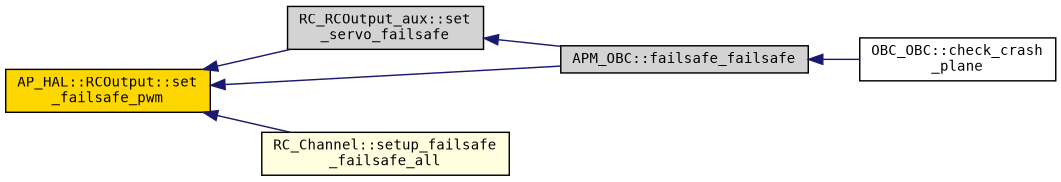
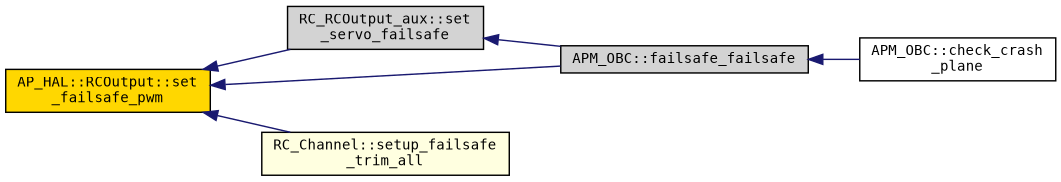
(958, 59) -> (958, 59)
(386, 154) -> (386, 154)
